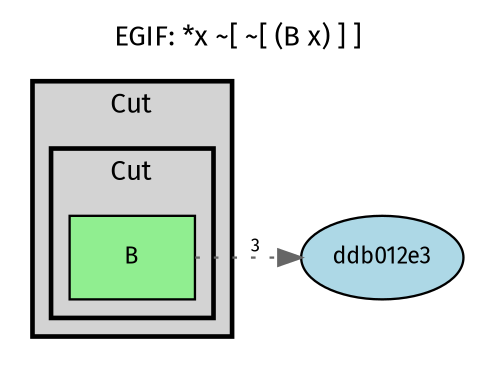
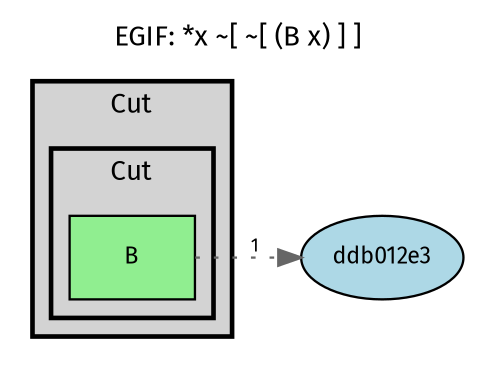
(255, 247) -> (255, 247)
